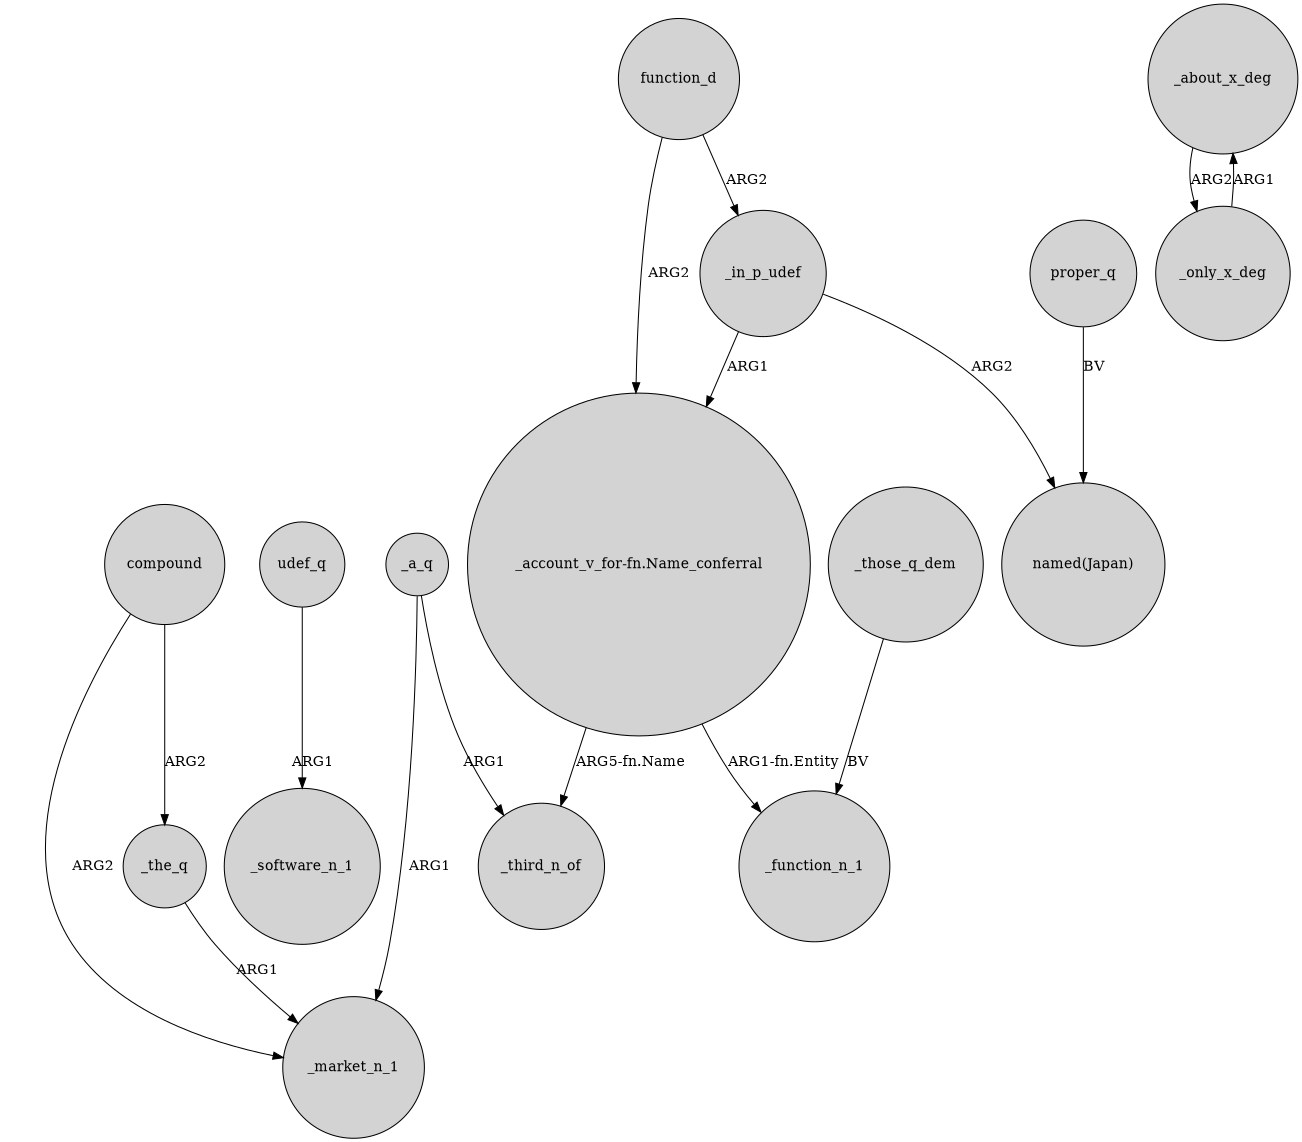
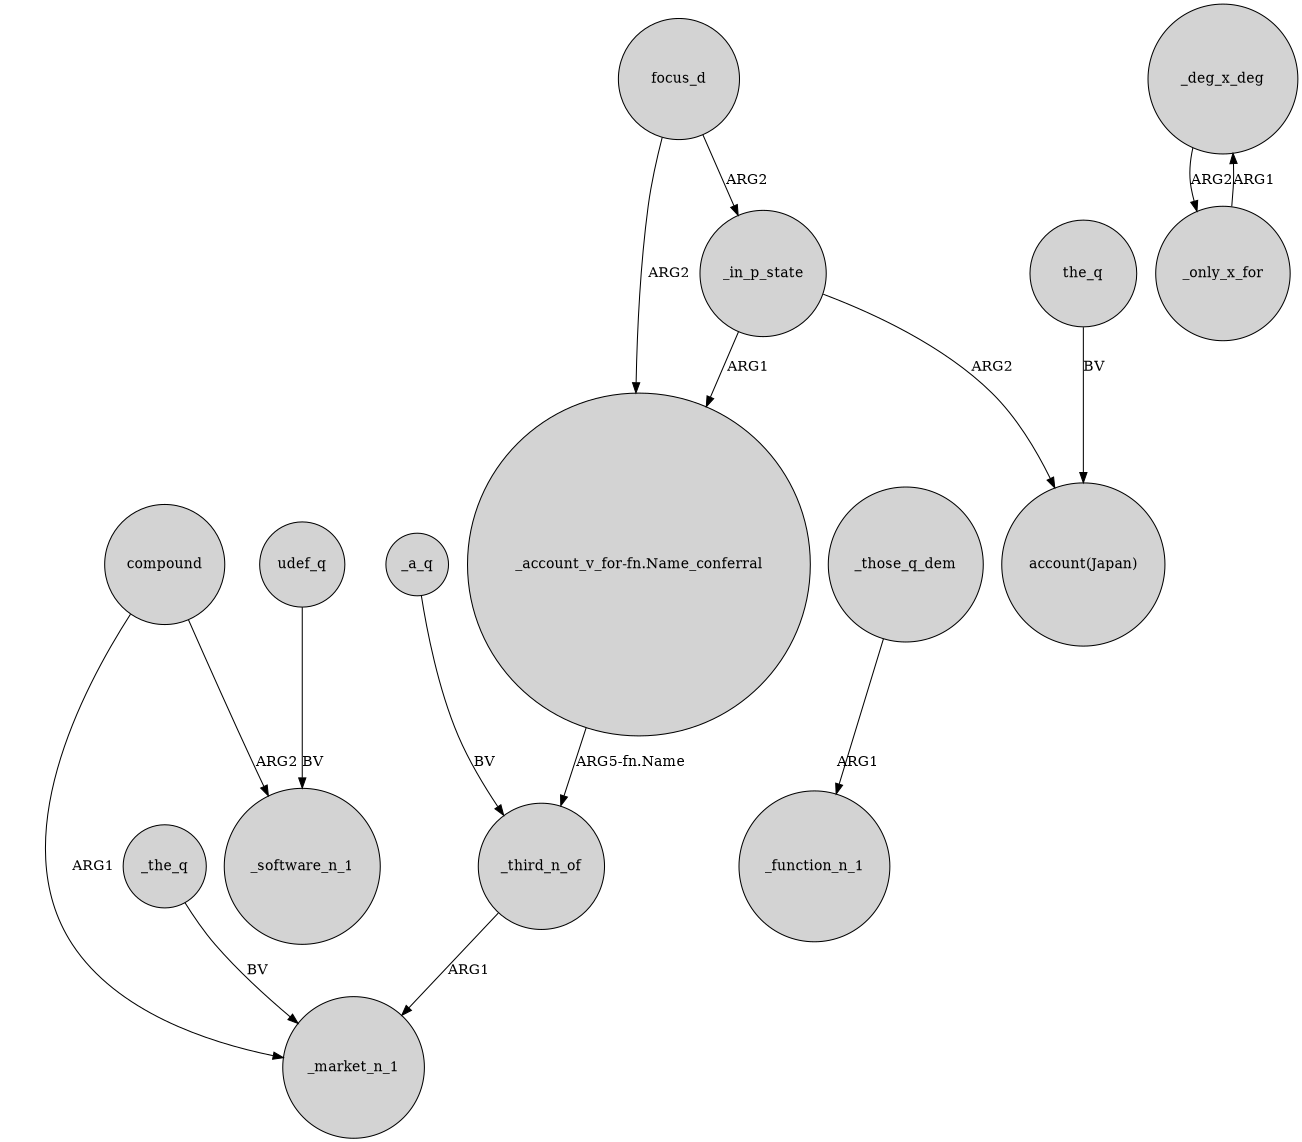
(679, 79) -> (679, 79)
(1223, 79) -> (1223, 79)
(763, 273) -> (763, 273)
(1083, 273) -> (1083, 273)
(1223, 273) -> (1223, 273)
(1083, 564) -> (1083, 564)
(165, 720) -> (226, 703)
(313, 762) -> (313, 762)
(484, 762) -> (484, 762)
(858, 762) -> (858, 762)
(726, 766) -> none
(408, 794) -> (454, 960)
(93, 866) -> (93, 866)
(258, 971) -> (258, 971)
